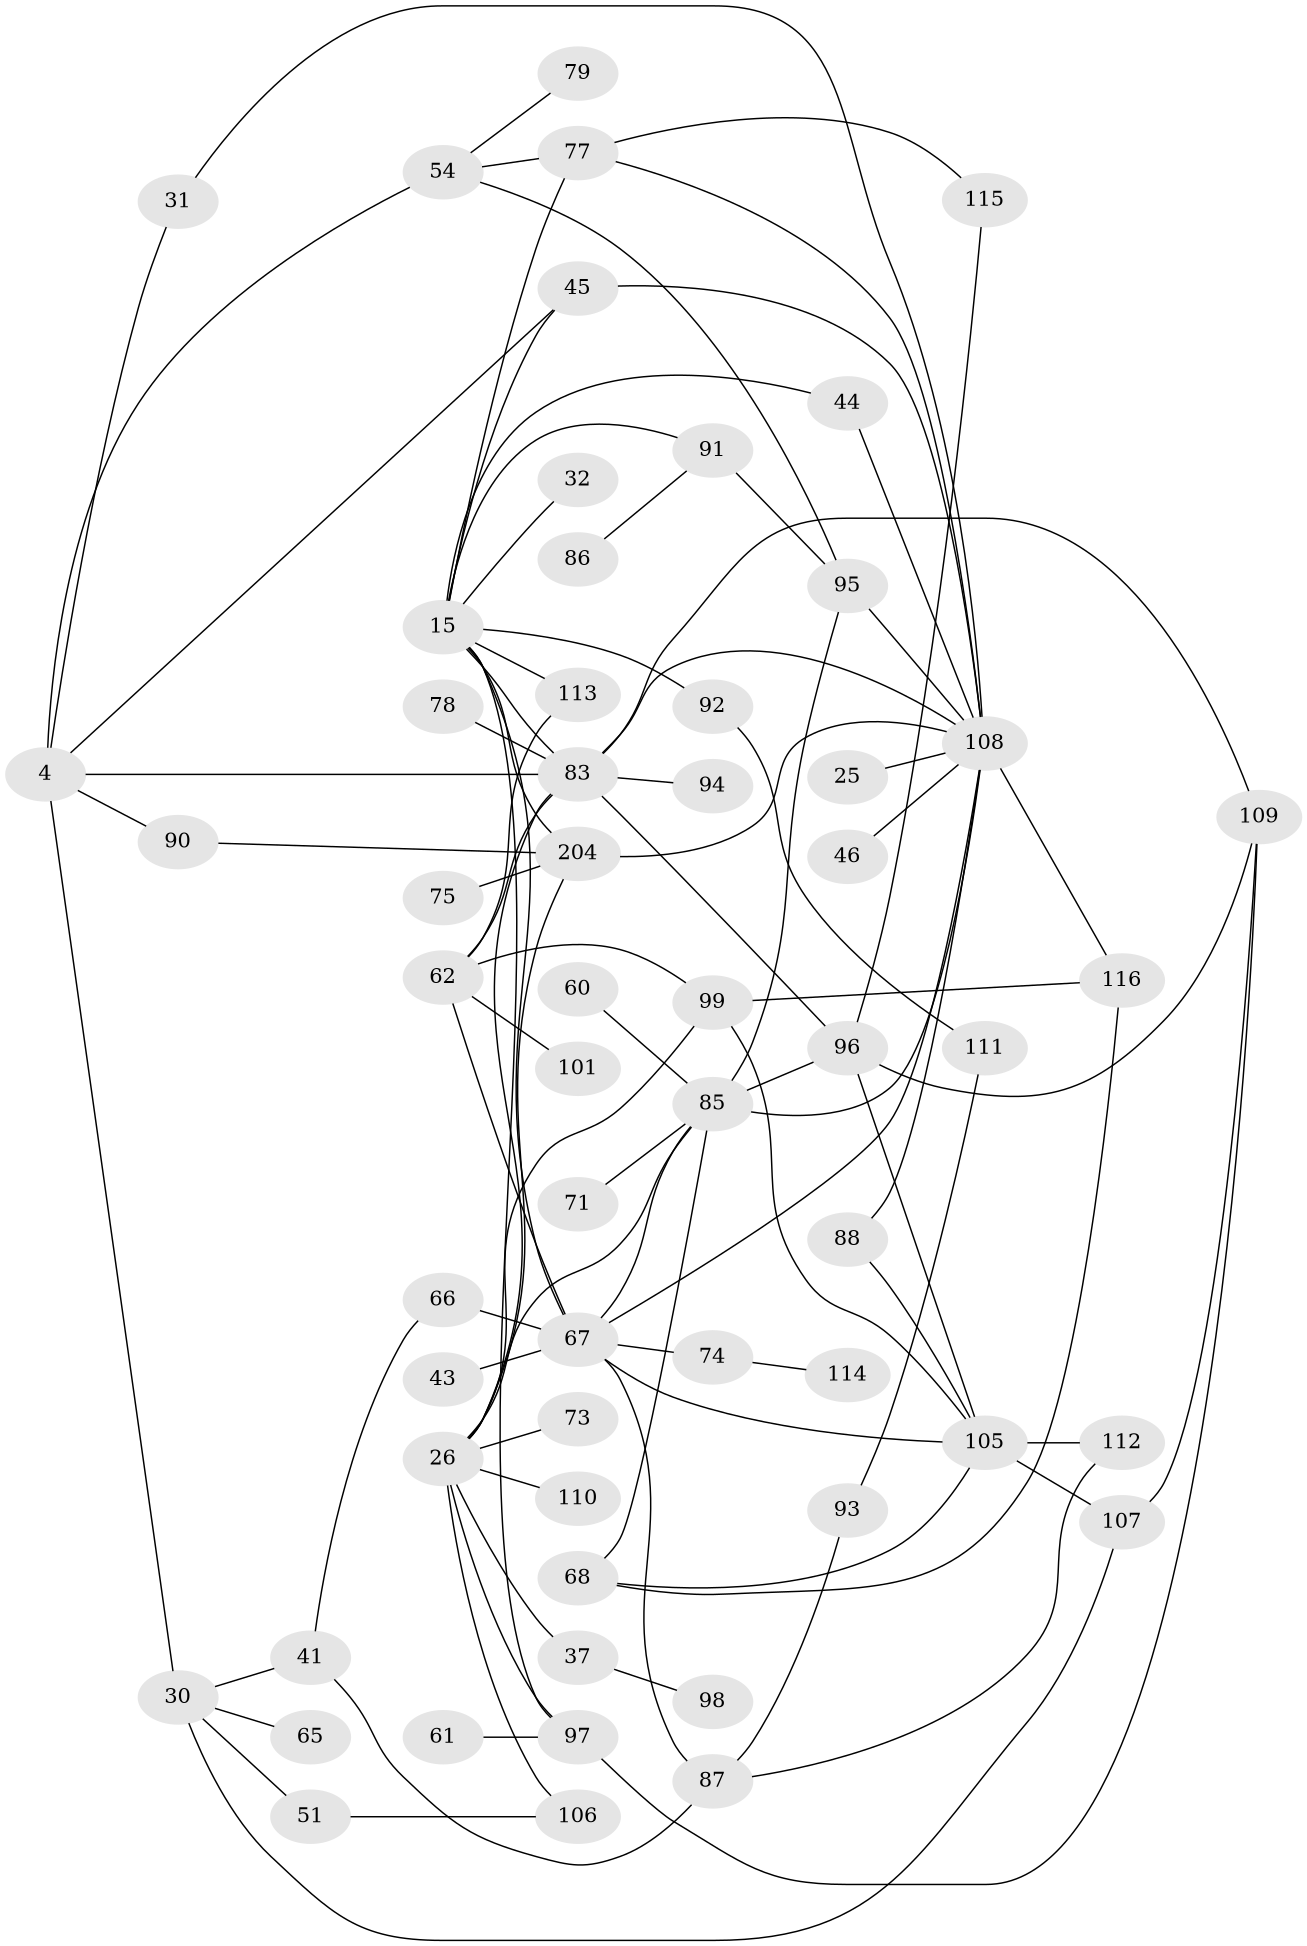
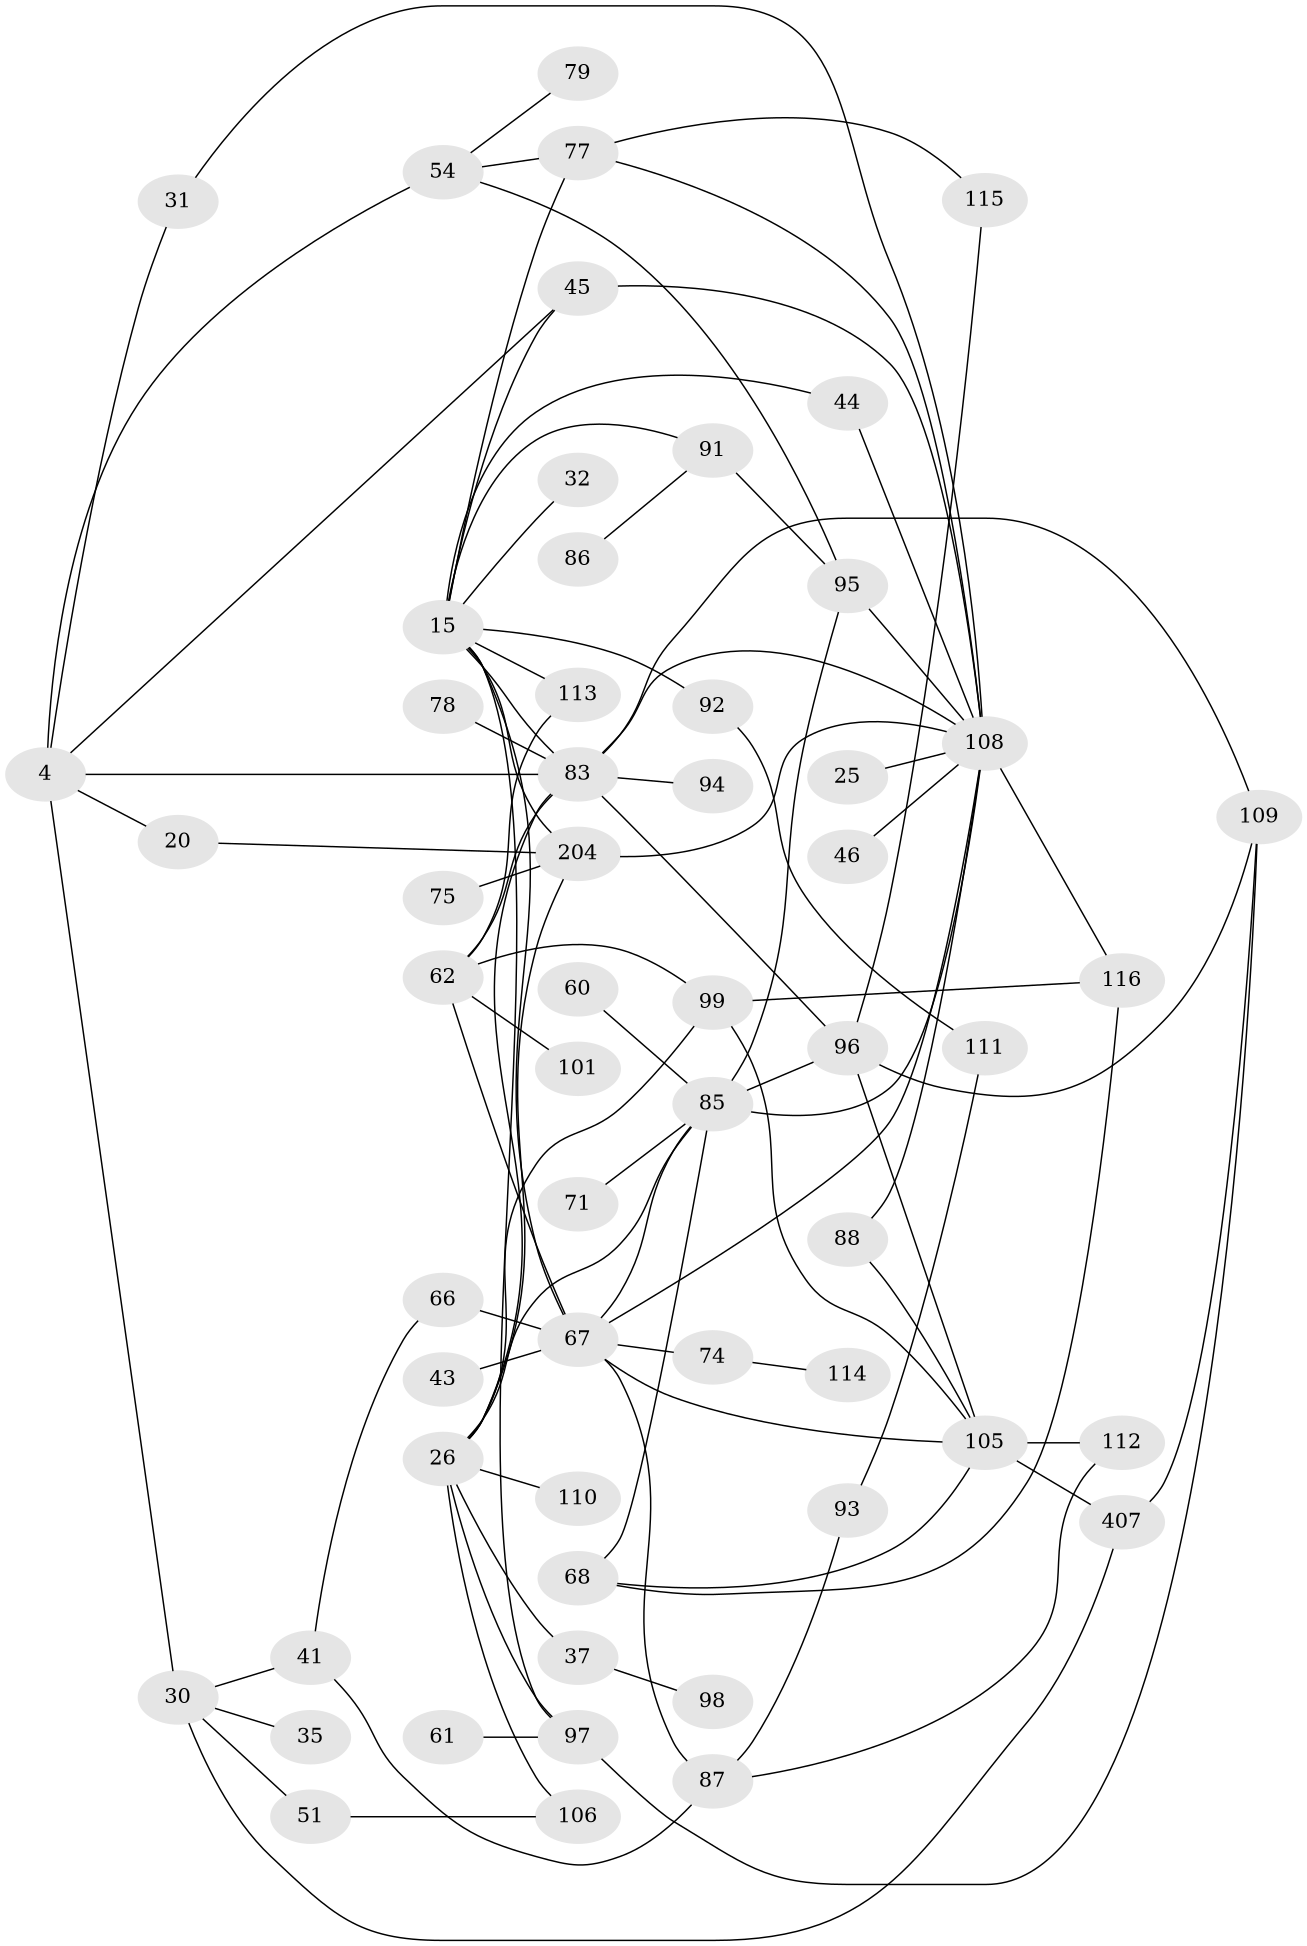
(178, 842) -> (178, 842)
(578, 1419) -> none
(1122, 1522) -> (1122, 1522)
(311, 1737) -> (311, 1737)
